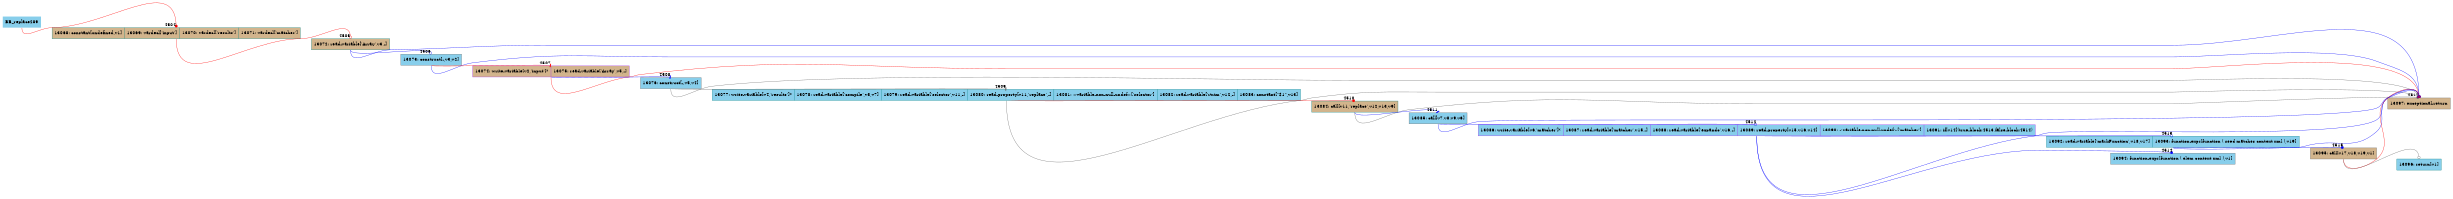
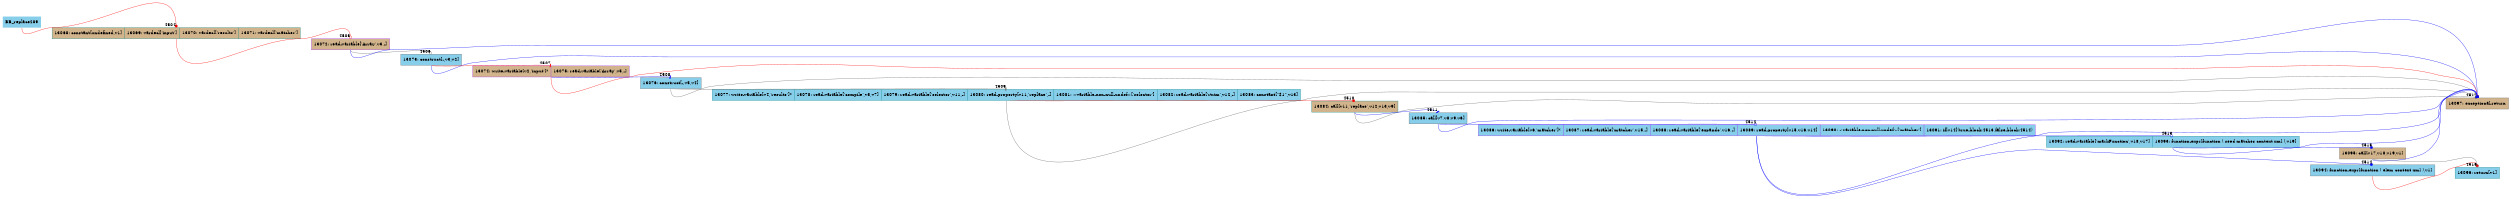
(351, 44) -> (351, 44)
(390, 52) -> (390, 52)
(2383, 130) -> (2439, 135)
none -> (2422, 180)
